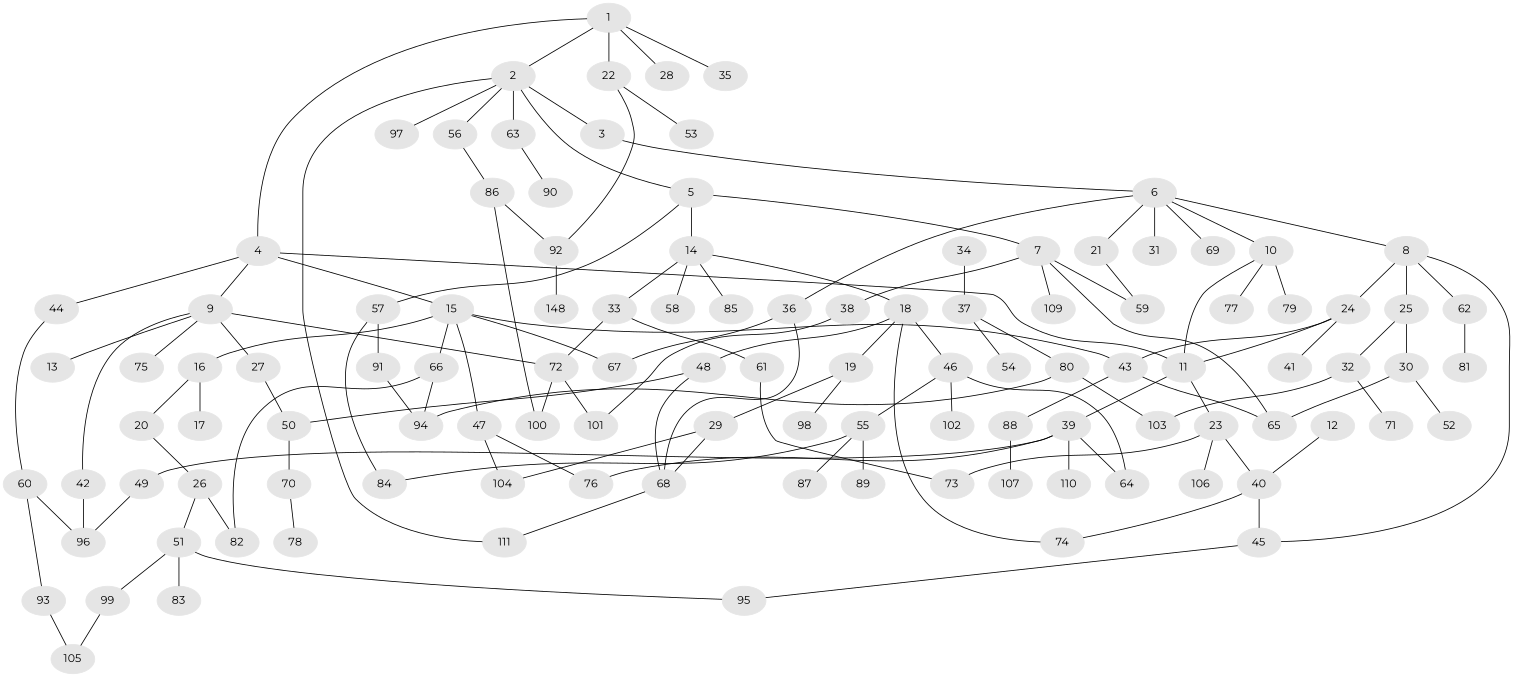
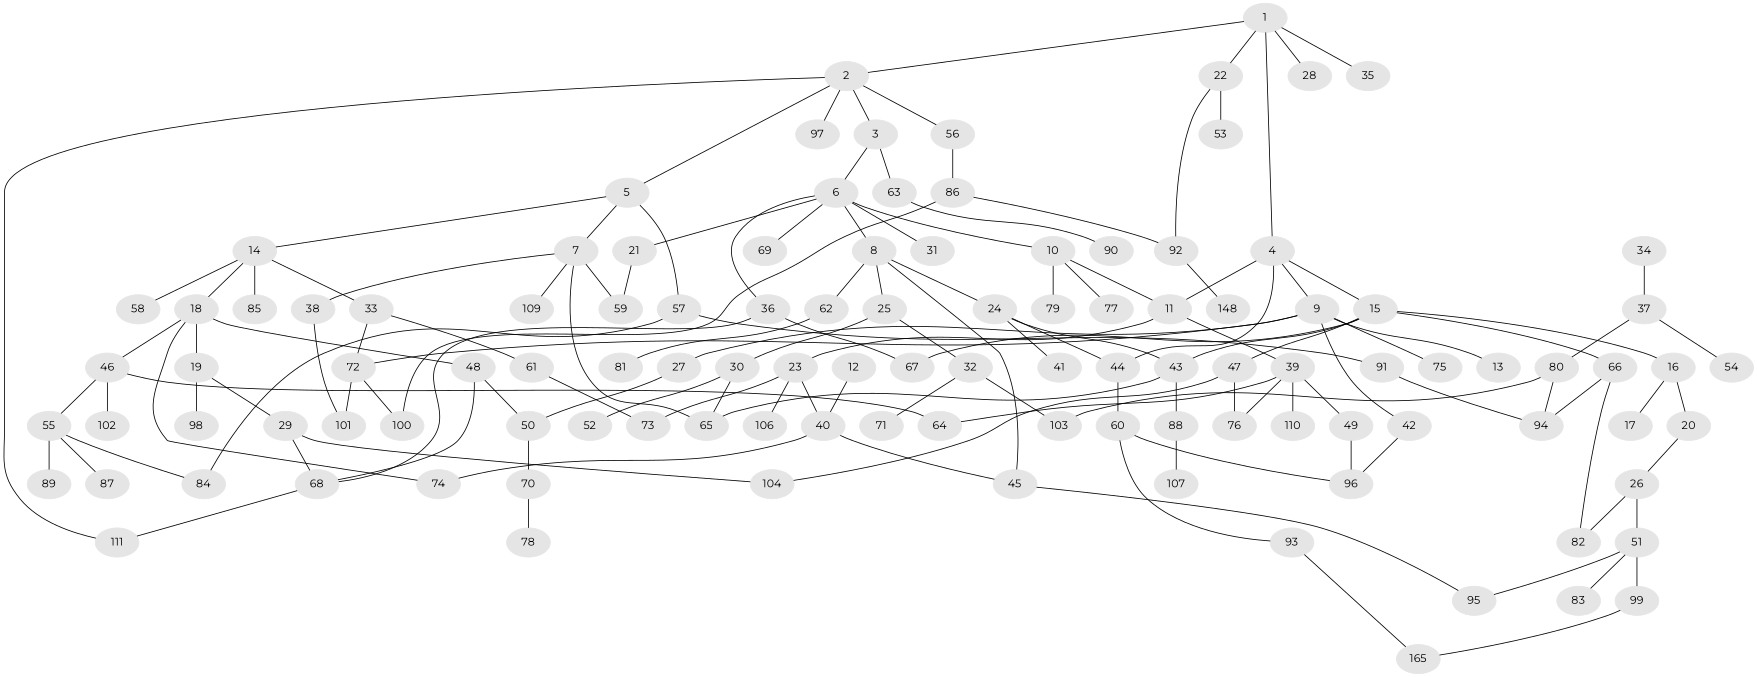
(513, 105) -> (885, 164)
(1268, 342) -> (1074, 346)
(73, 659) -> (1418, 659)
